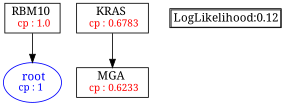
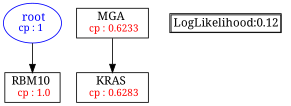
(114, 24) -> (114, 93)
(32, 44) -> (32, 54)
(112, 46) -> (112, 51)
